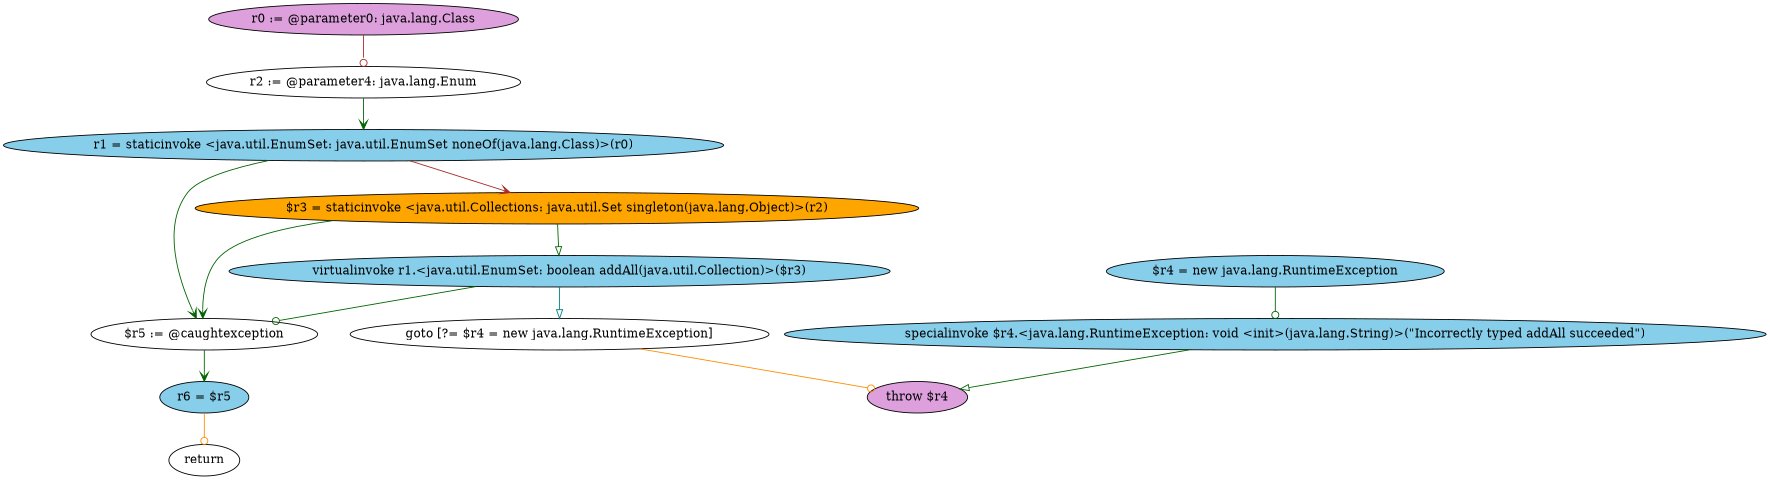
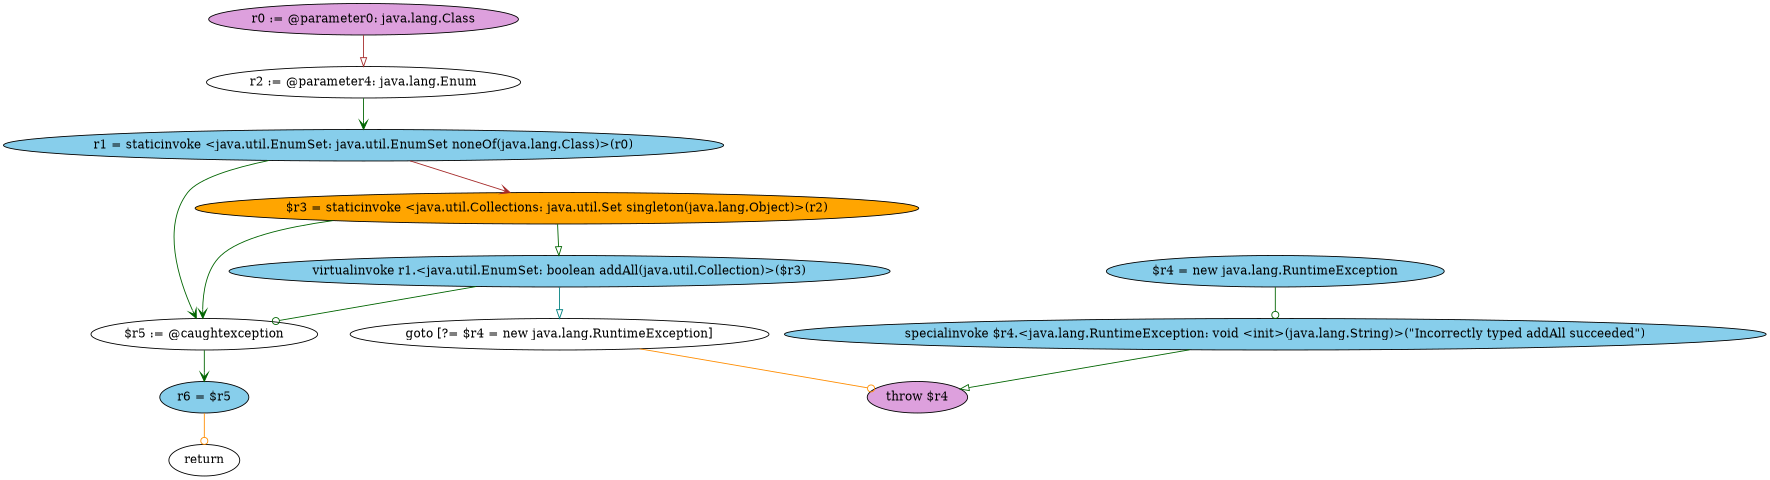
(364, 46) -> (364, 46)
